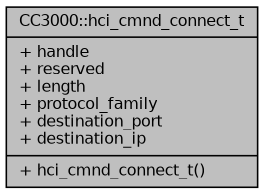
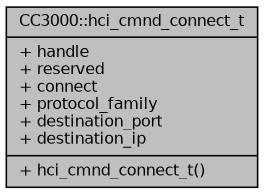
(53, 87) -> (58, 87)
